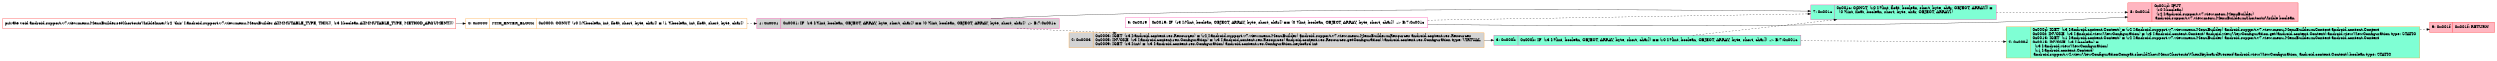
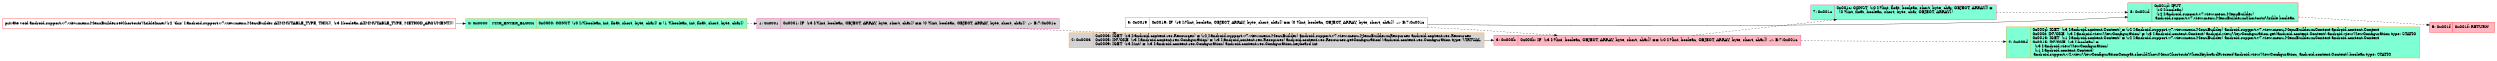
(1399, 10) -> none
(2213, 12) -> (2213, 12)
(1618, 17) -> (1491, 31)
(606, 24) -> (606, 24)
(2423, 30) -> (2363, 21)
(1647, 40) -> (1647, 40)
